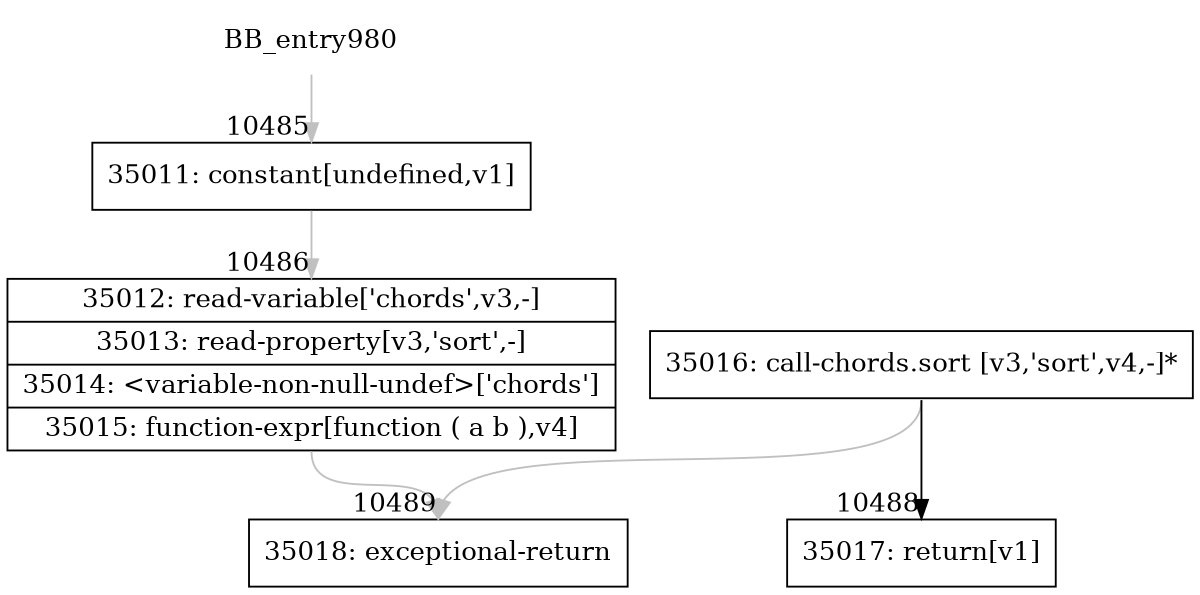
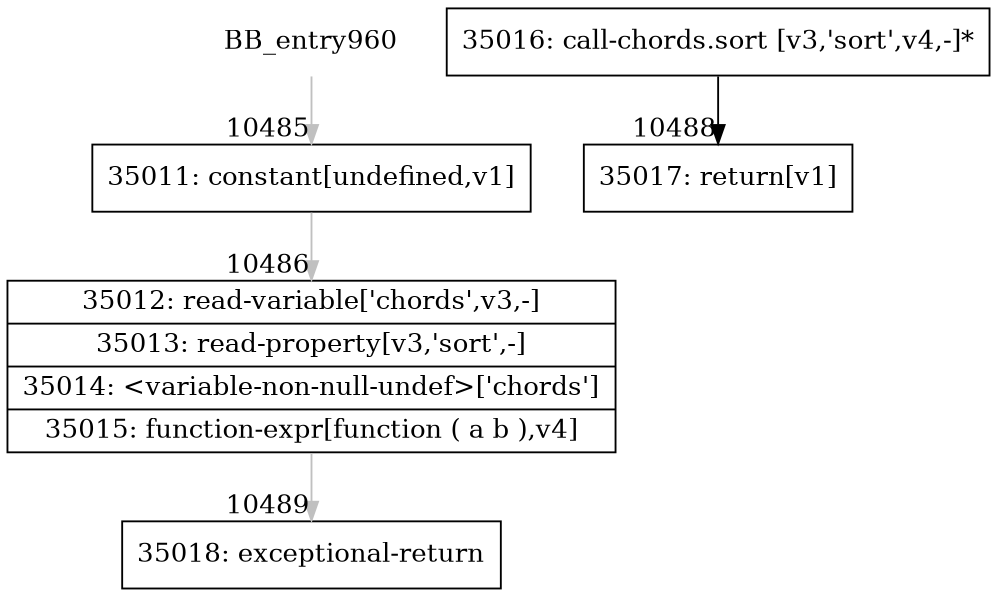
(312, 41) -> (312, 42)
(689, 459) -> none
